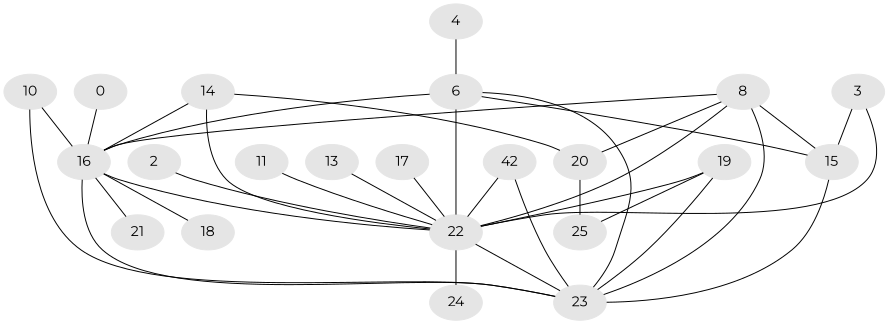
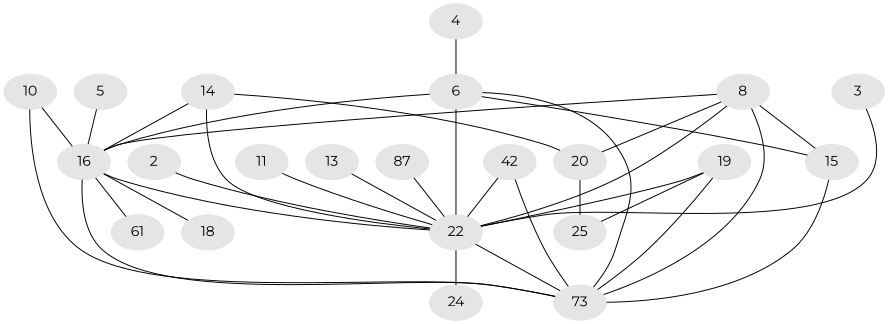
(101, 92) -> (101, 92)
(845, 127) -> none
(402, 162) -> (402, 162)
(138, 232) -> (138, 232)
(580, 303) -> (580, 303)
